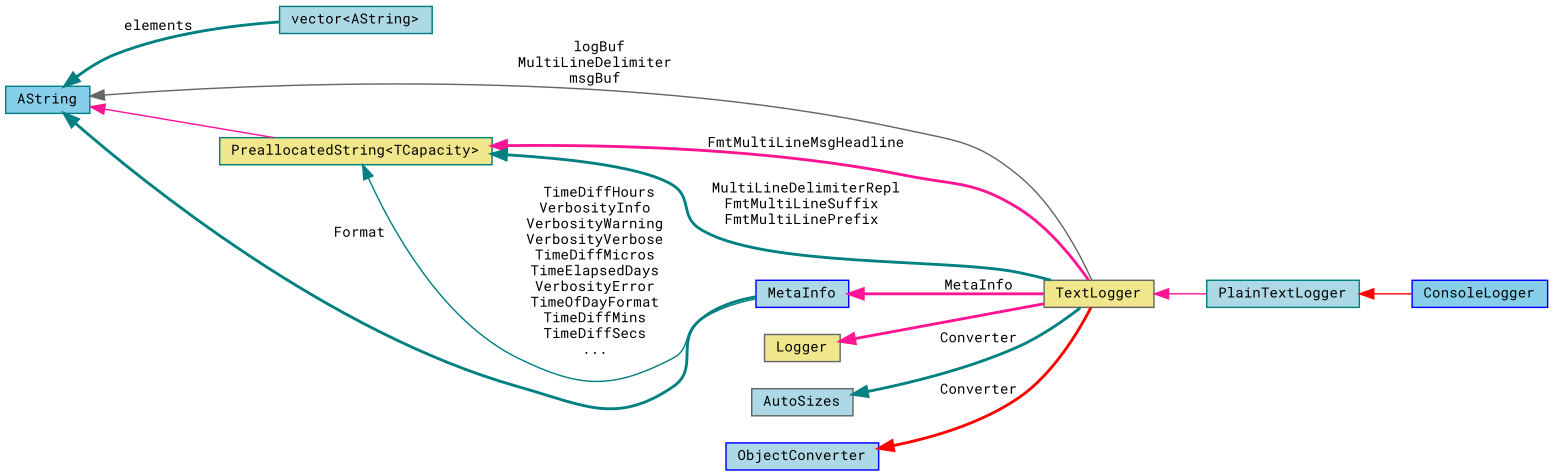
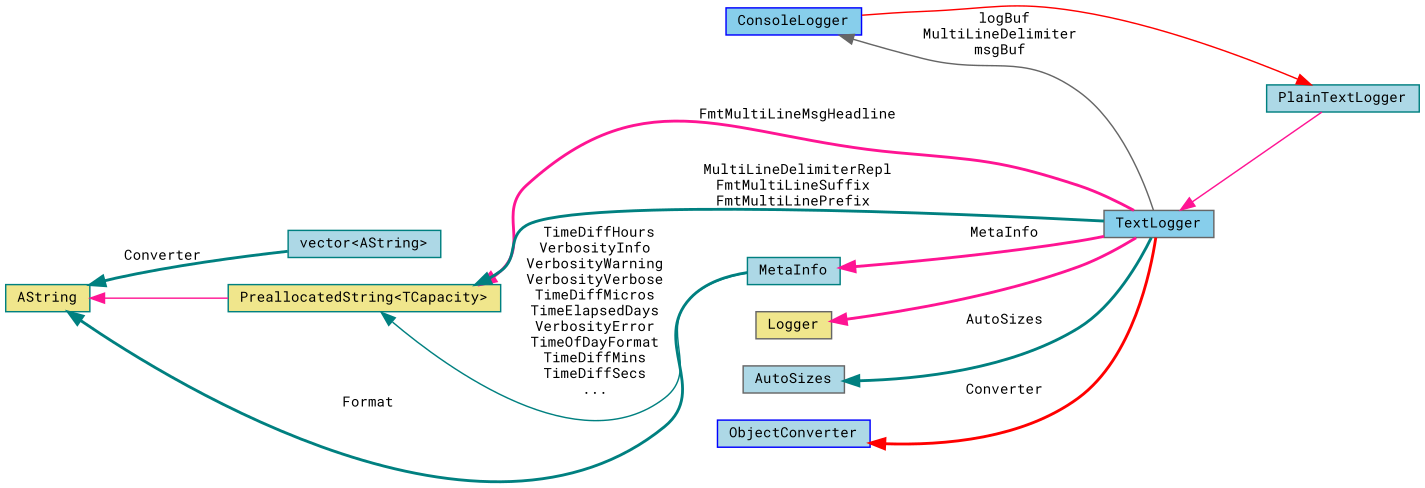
(155, 26) -> (159, 256)
(632, 93) -> (1038, 71)
(48, 100) -> (48, 298)
(802, 294) -> (794, 271)
(1099, 294) -> (1159, 224)
(975, 339) -> (1001, 320)
